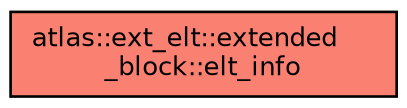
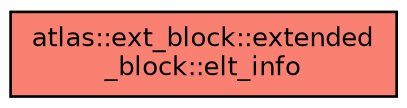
(204, 54) -> (204, 54)
